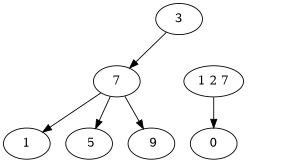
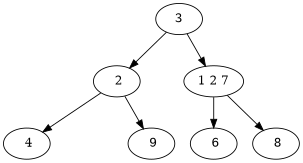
none -> (194, 46)
(117, 81) -> (117, 81)
(27, 144) -> (27, 144)
(89, 144) -> none
(214, 144) -> (214, 144)
none -> (276, 144)
